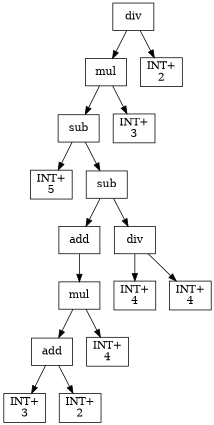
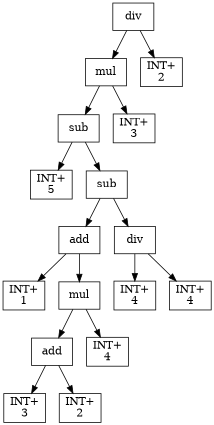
none -> (24, 296)
